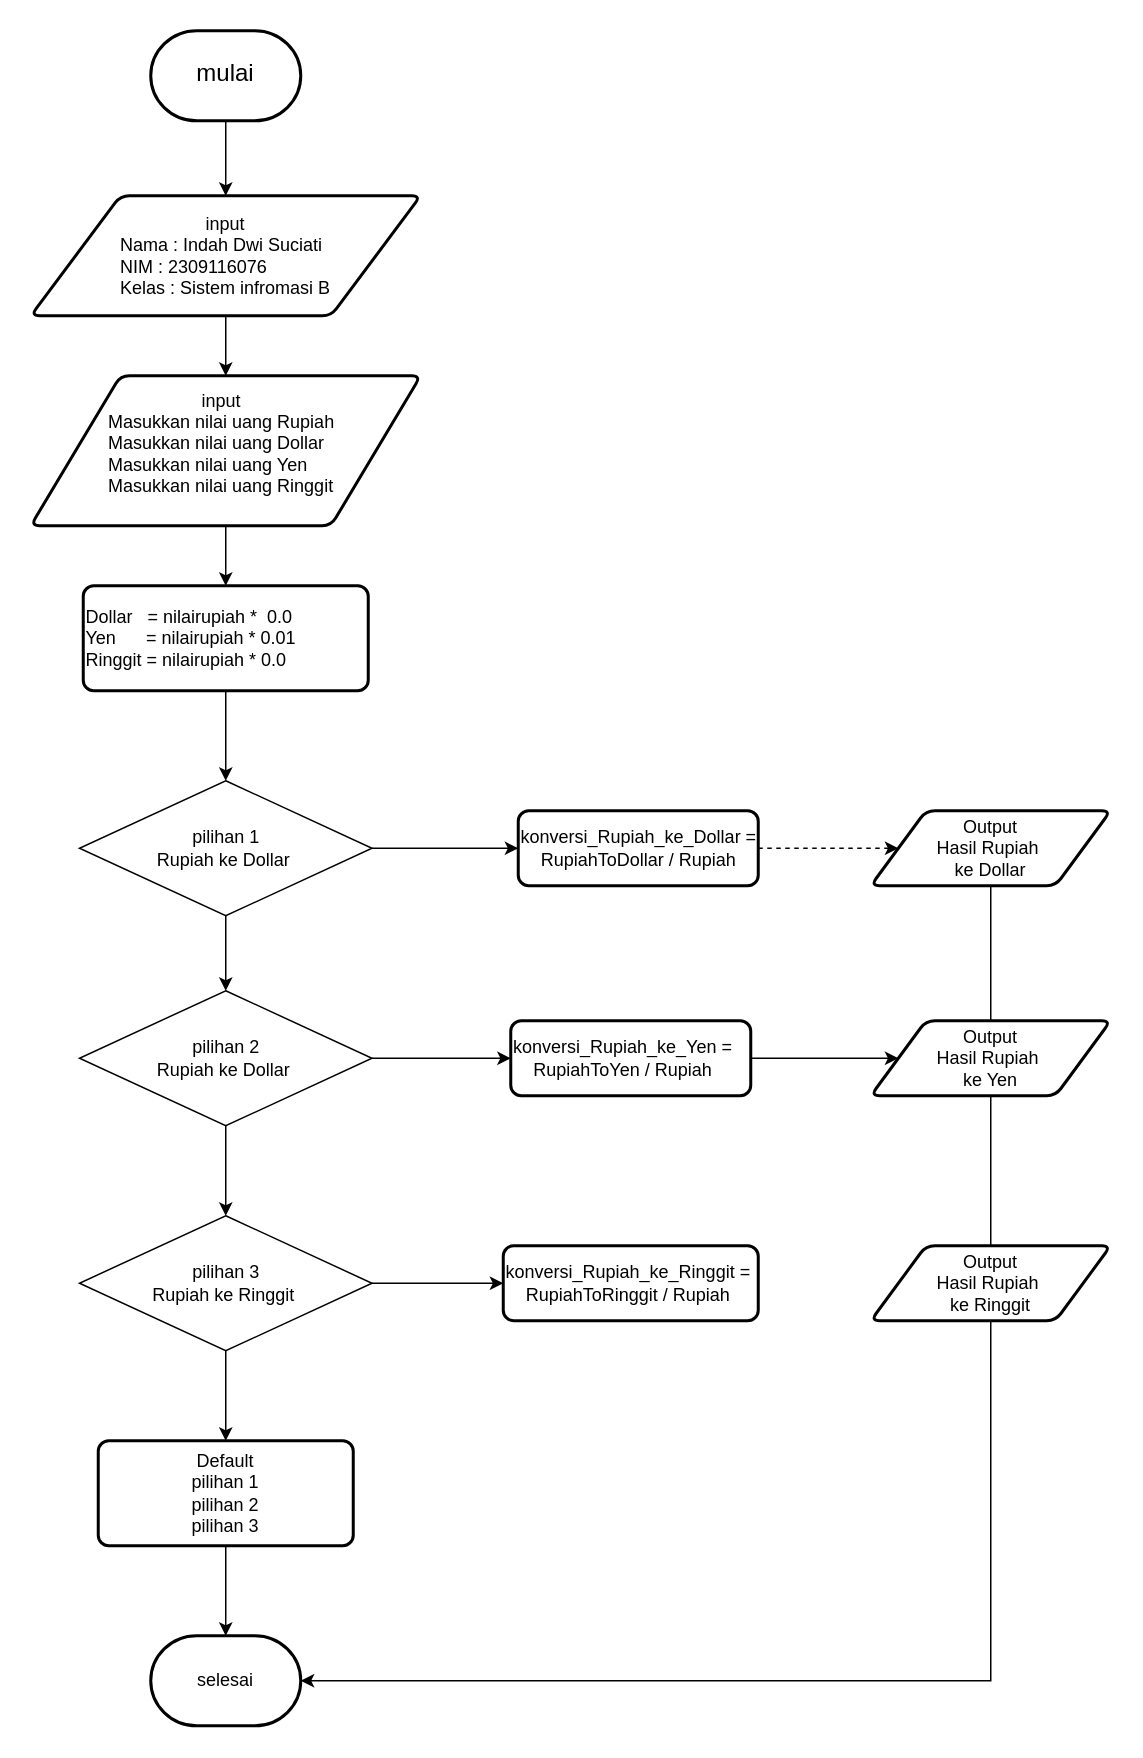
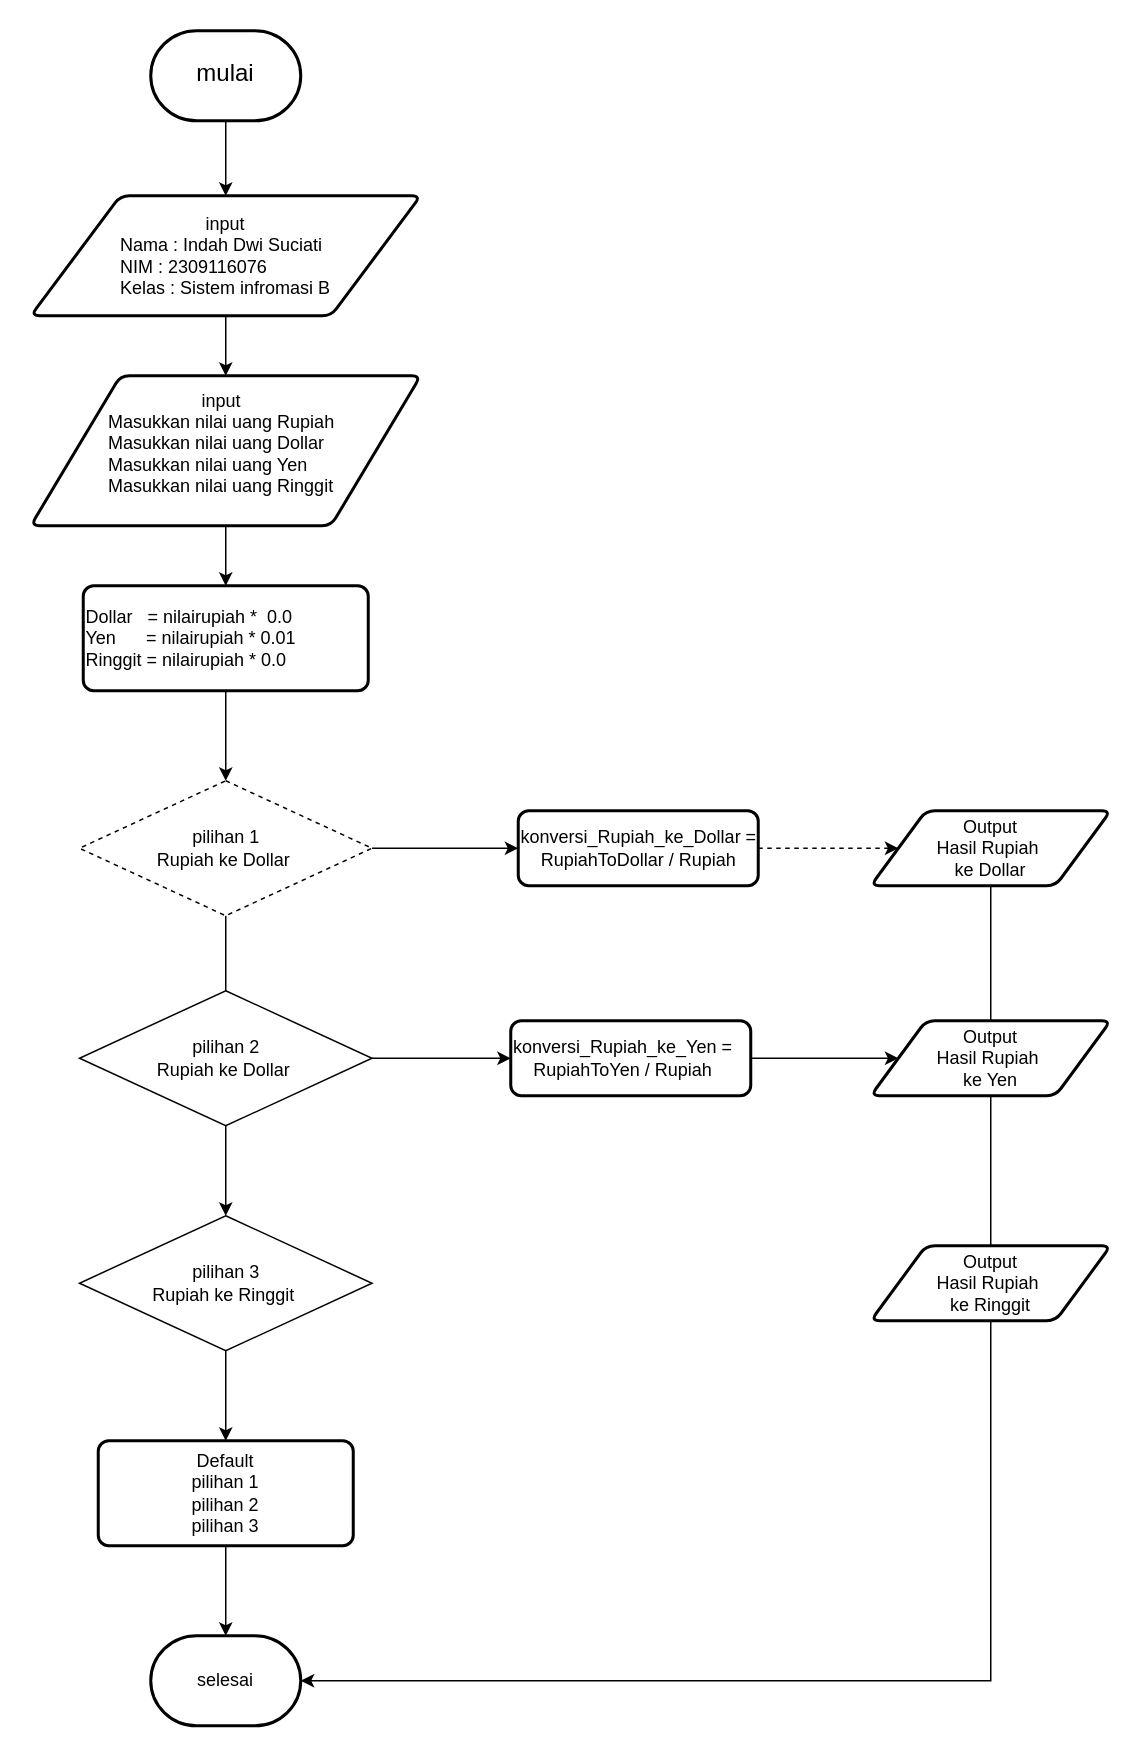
(226, 848) -> (226, 848)
(226, 979) -> (226, 983)
(432, 1283) -> none
(631, 1283) -> none
